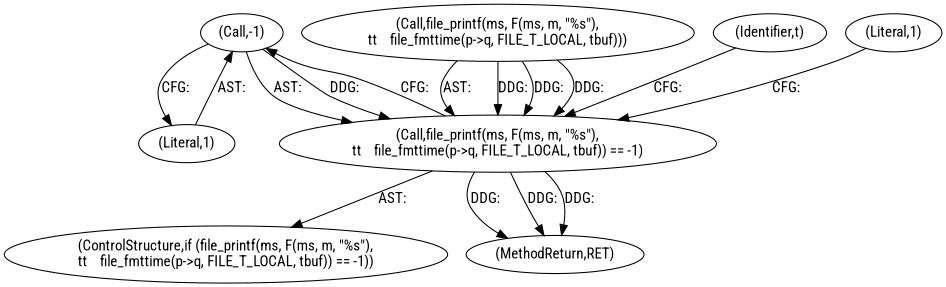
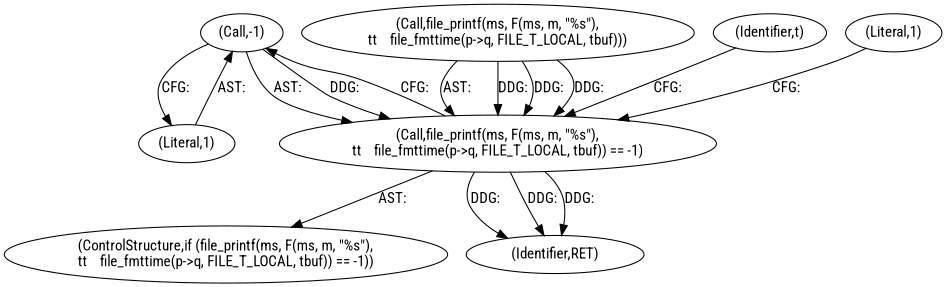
(555, 255) -> (555, 255)
